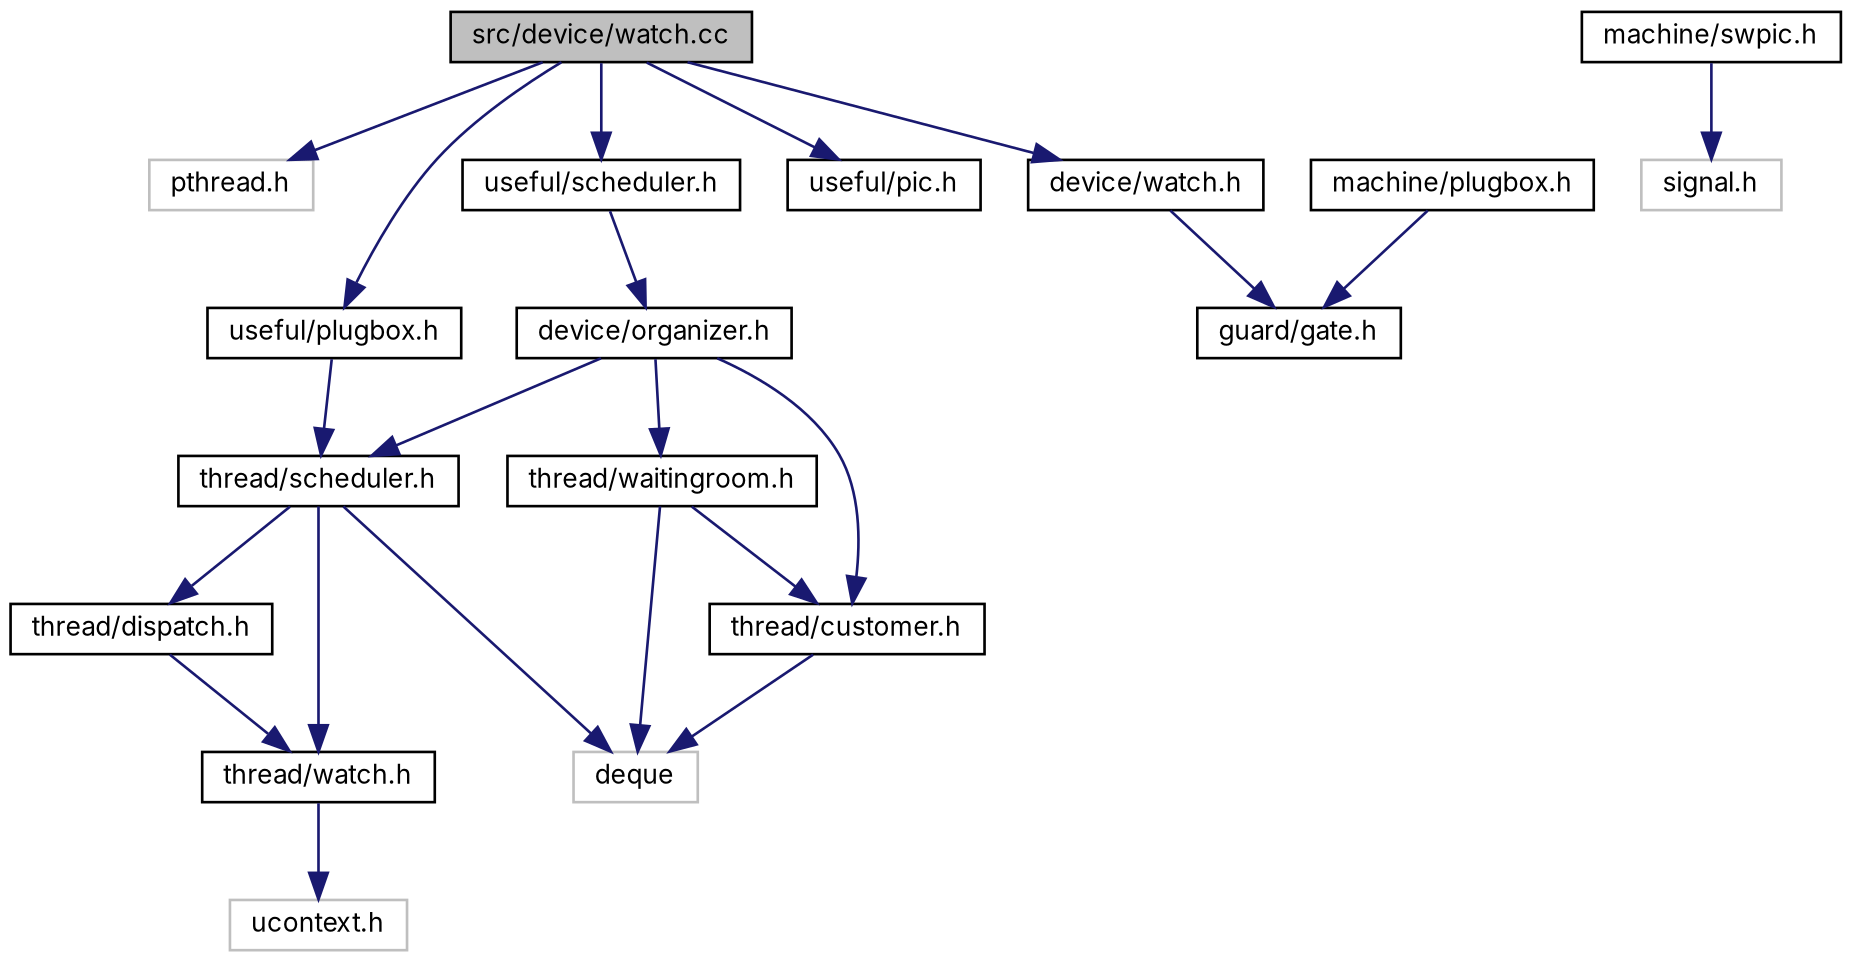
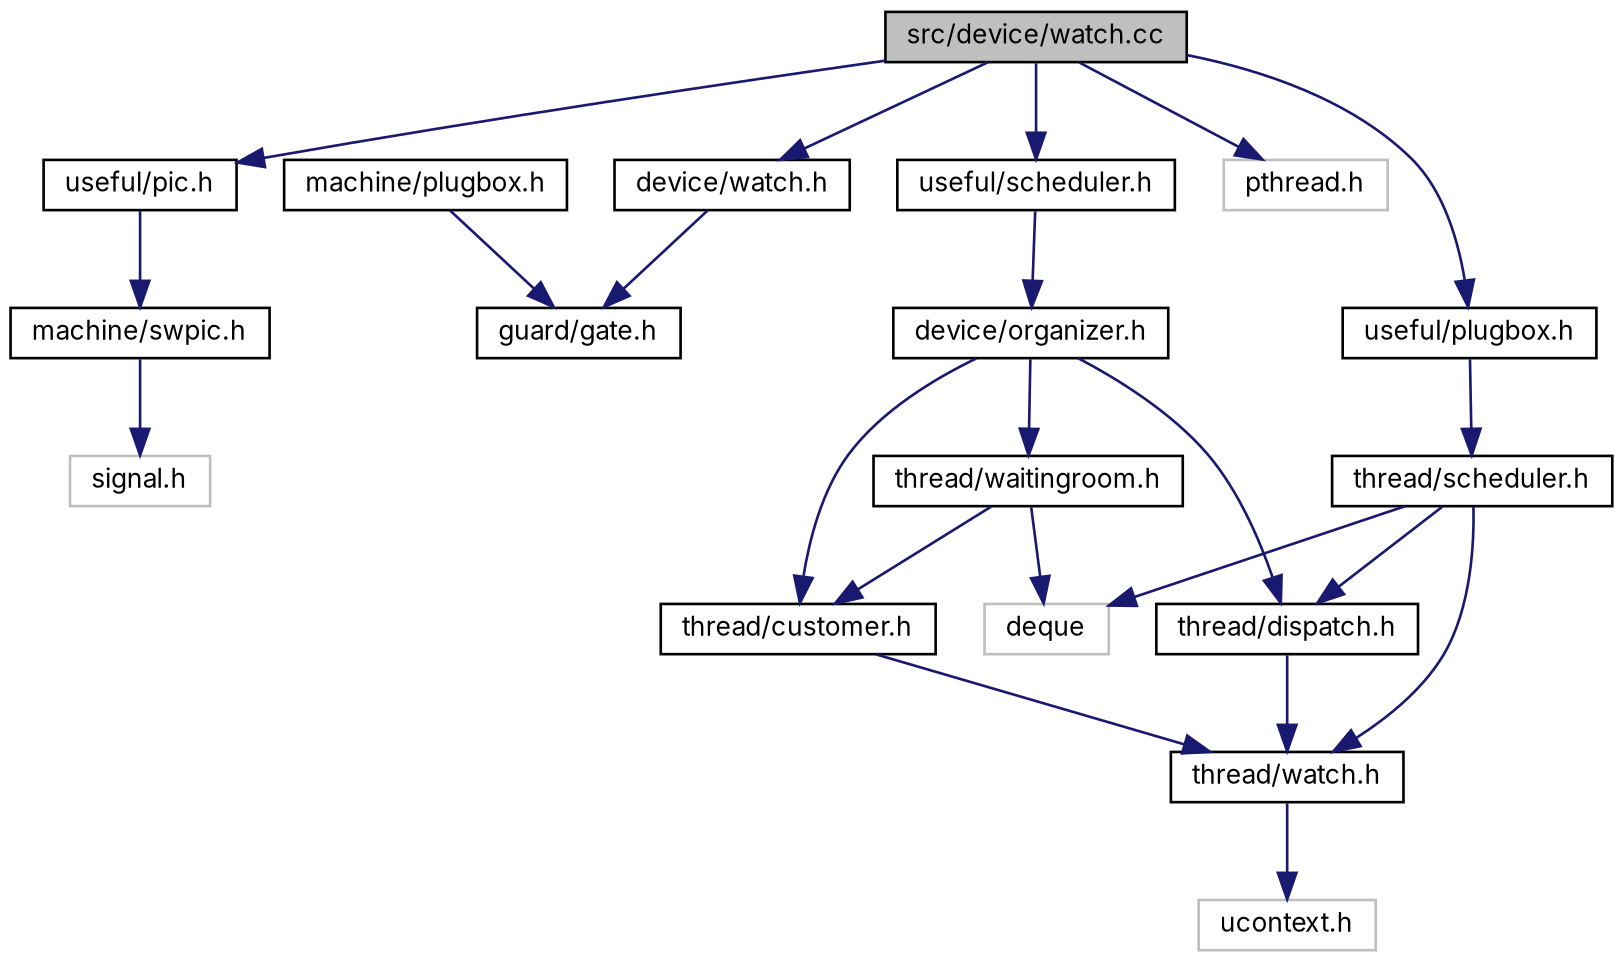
none -> (140, 246)
(498, 402) -> (1200, 446)
(752, 696) -> (1030, 699)
